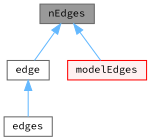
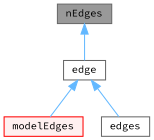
(90, 46) -> (61, 103)
